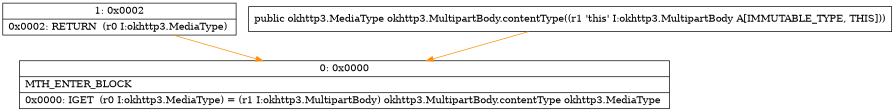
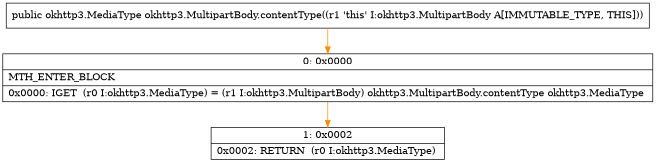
(215, 47) -> (328, 111)
